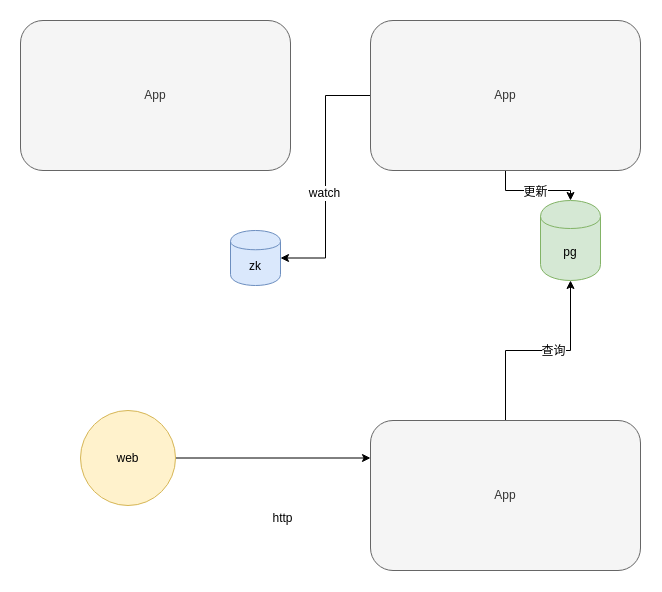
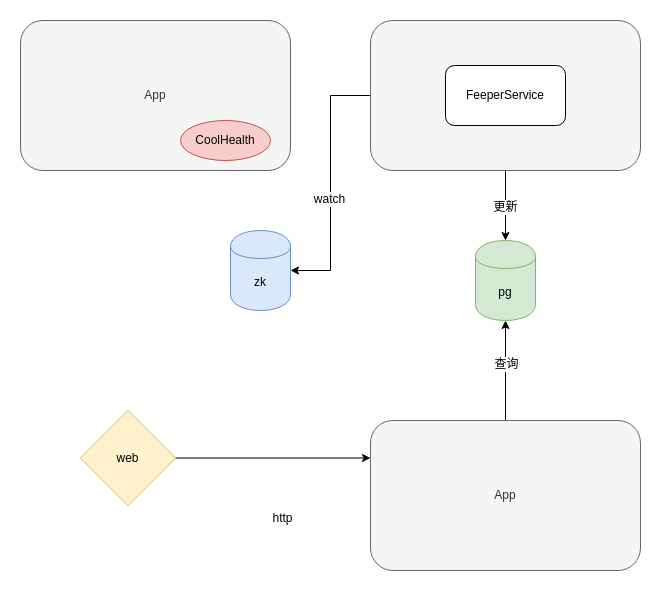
none -> (506, 96)
none -> (226, 141)
(571, 241) -> (506, 281)
(256, 258) -> (261, 271)
(128, 458) -> (128, 458)
